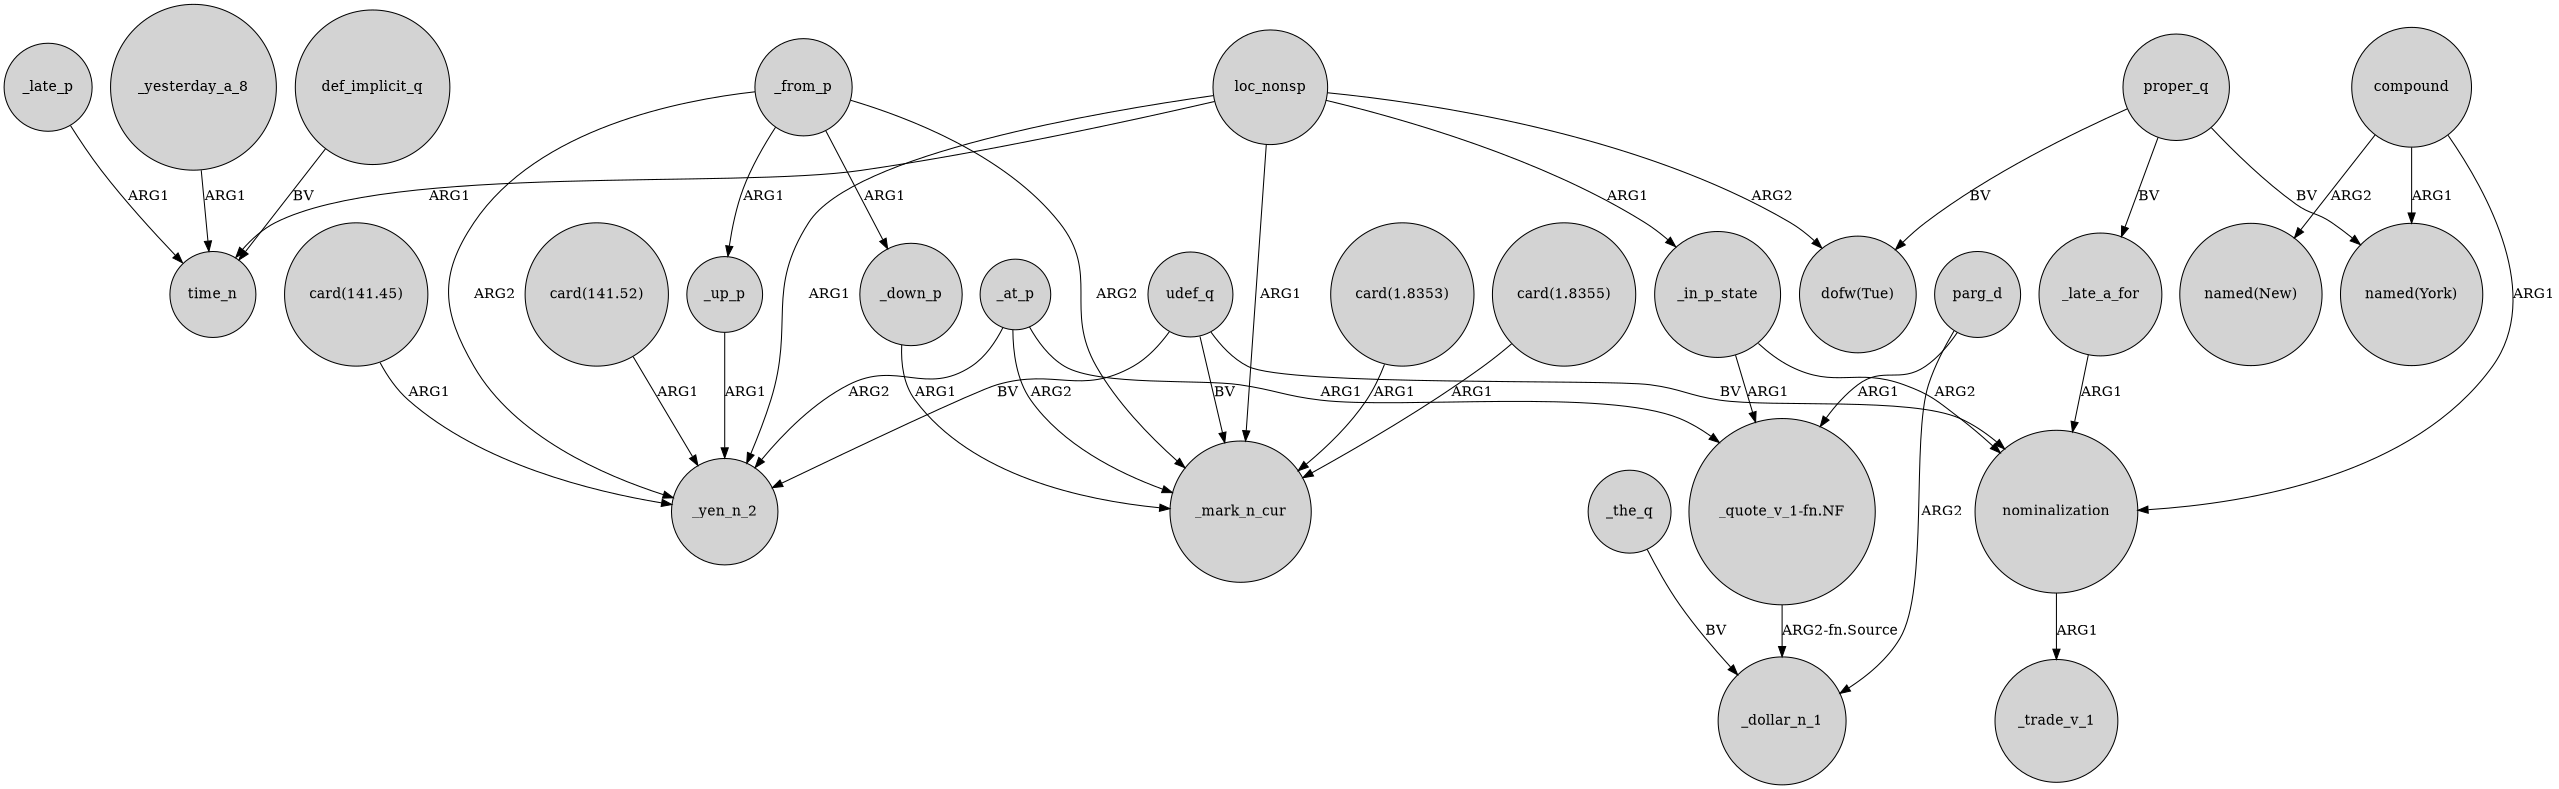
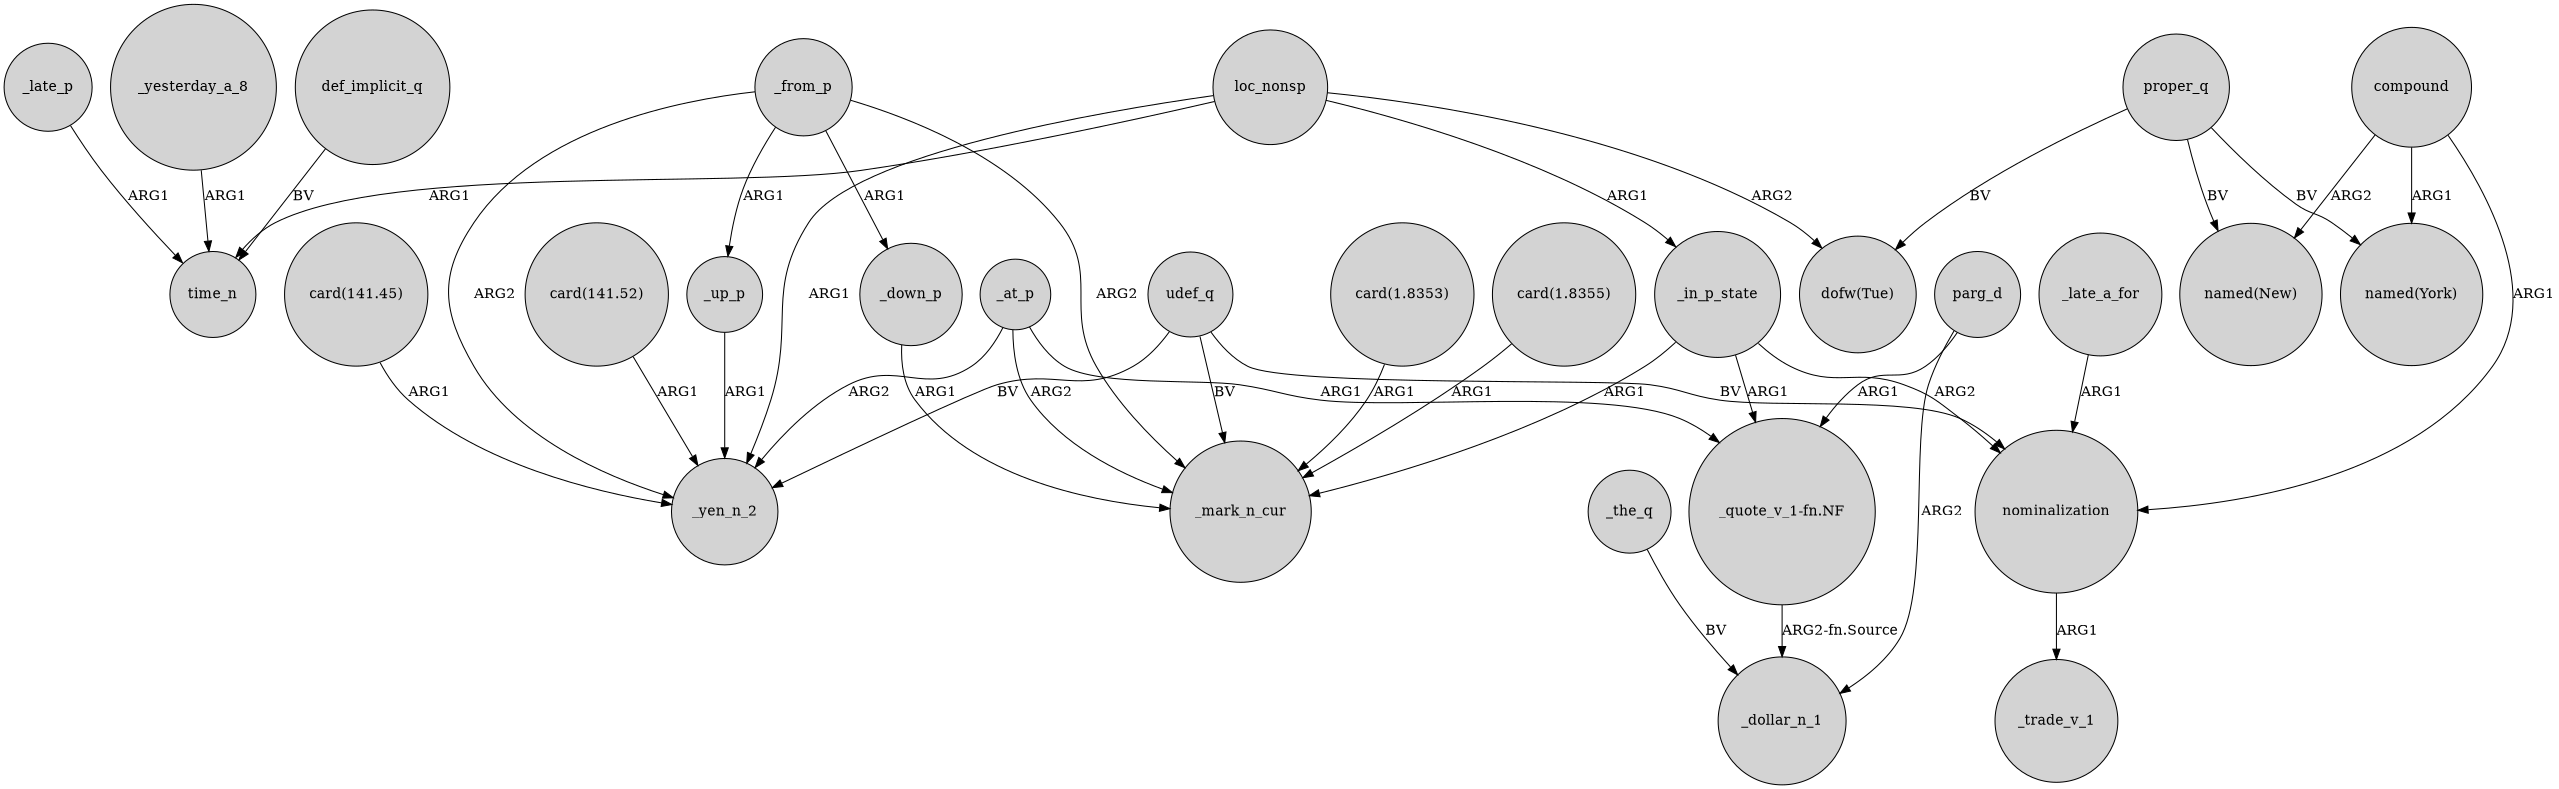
(2142, 182) -> (2199, 181)
(1256, 288) -> (1505, 435)
